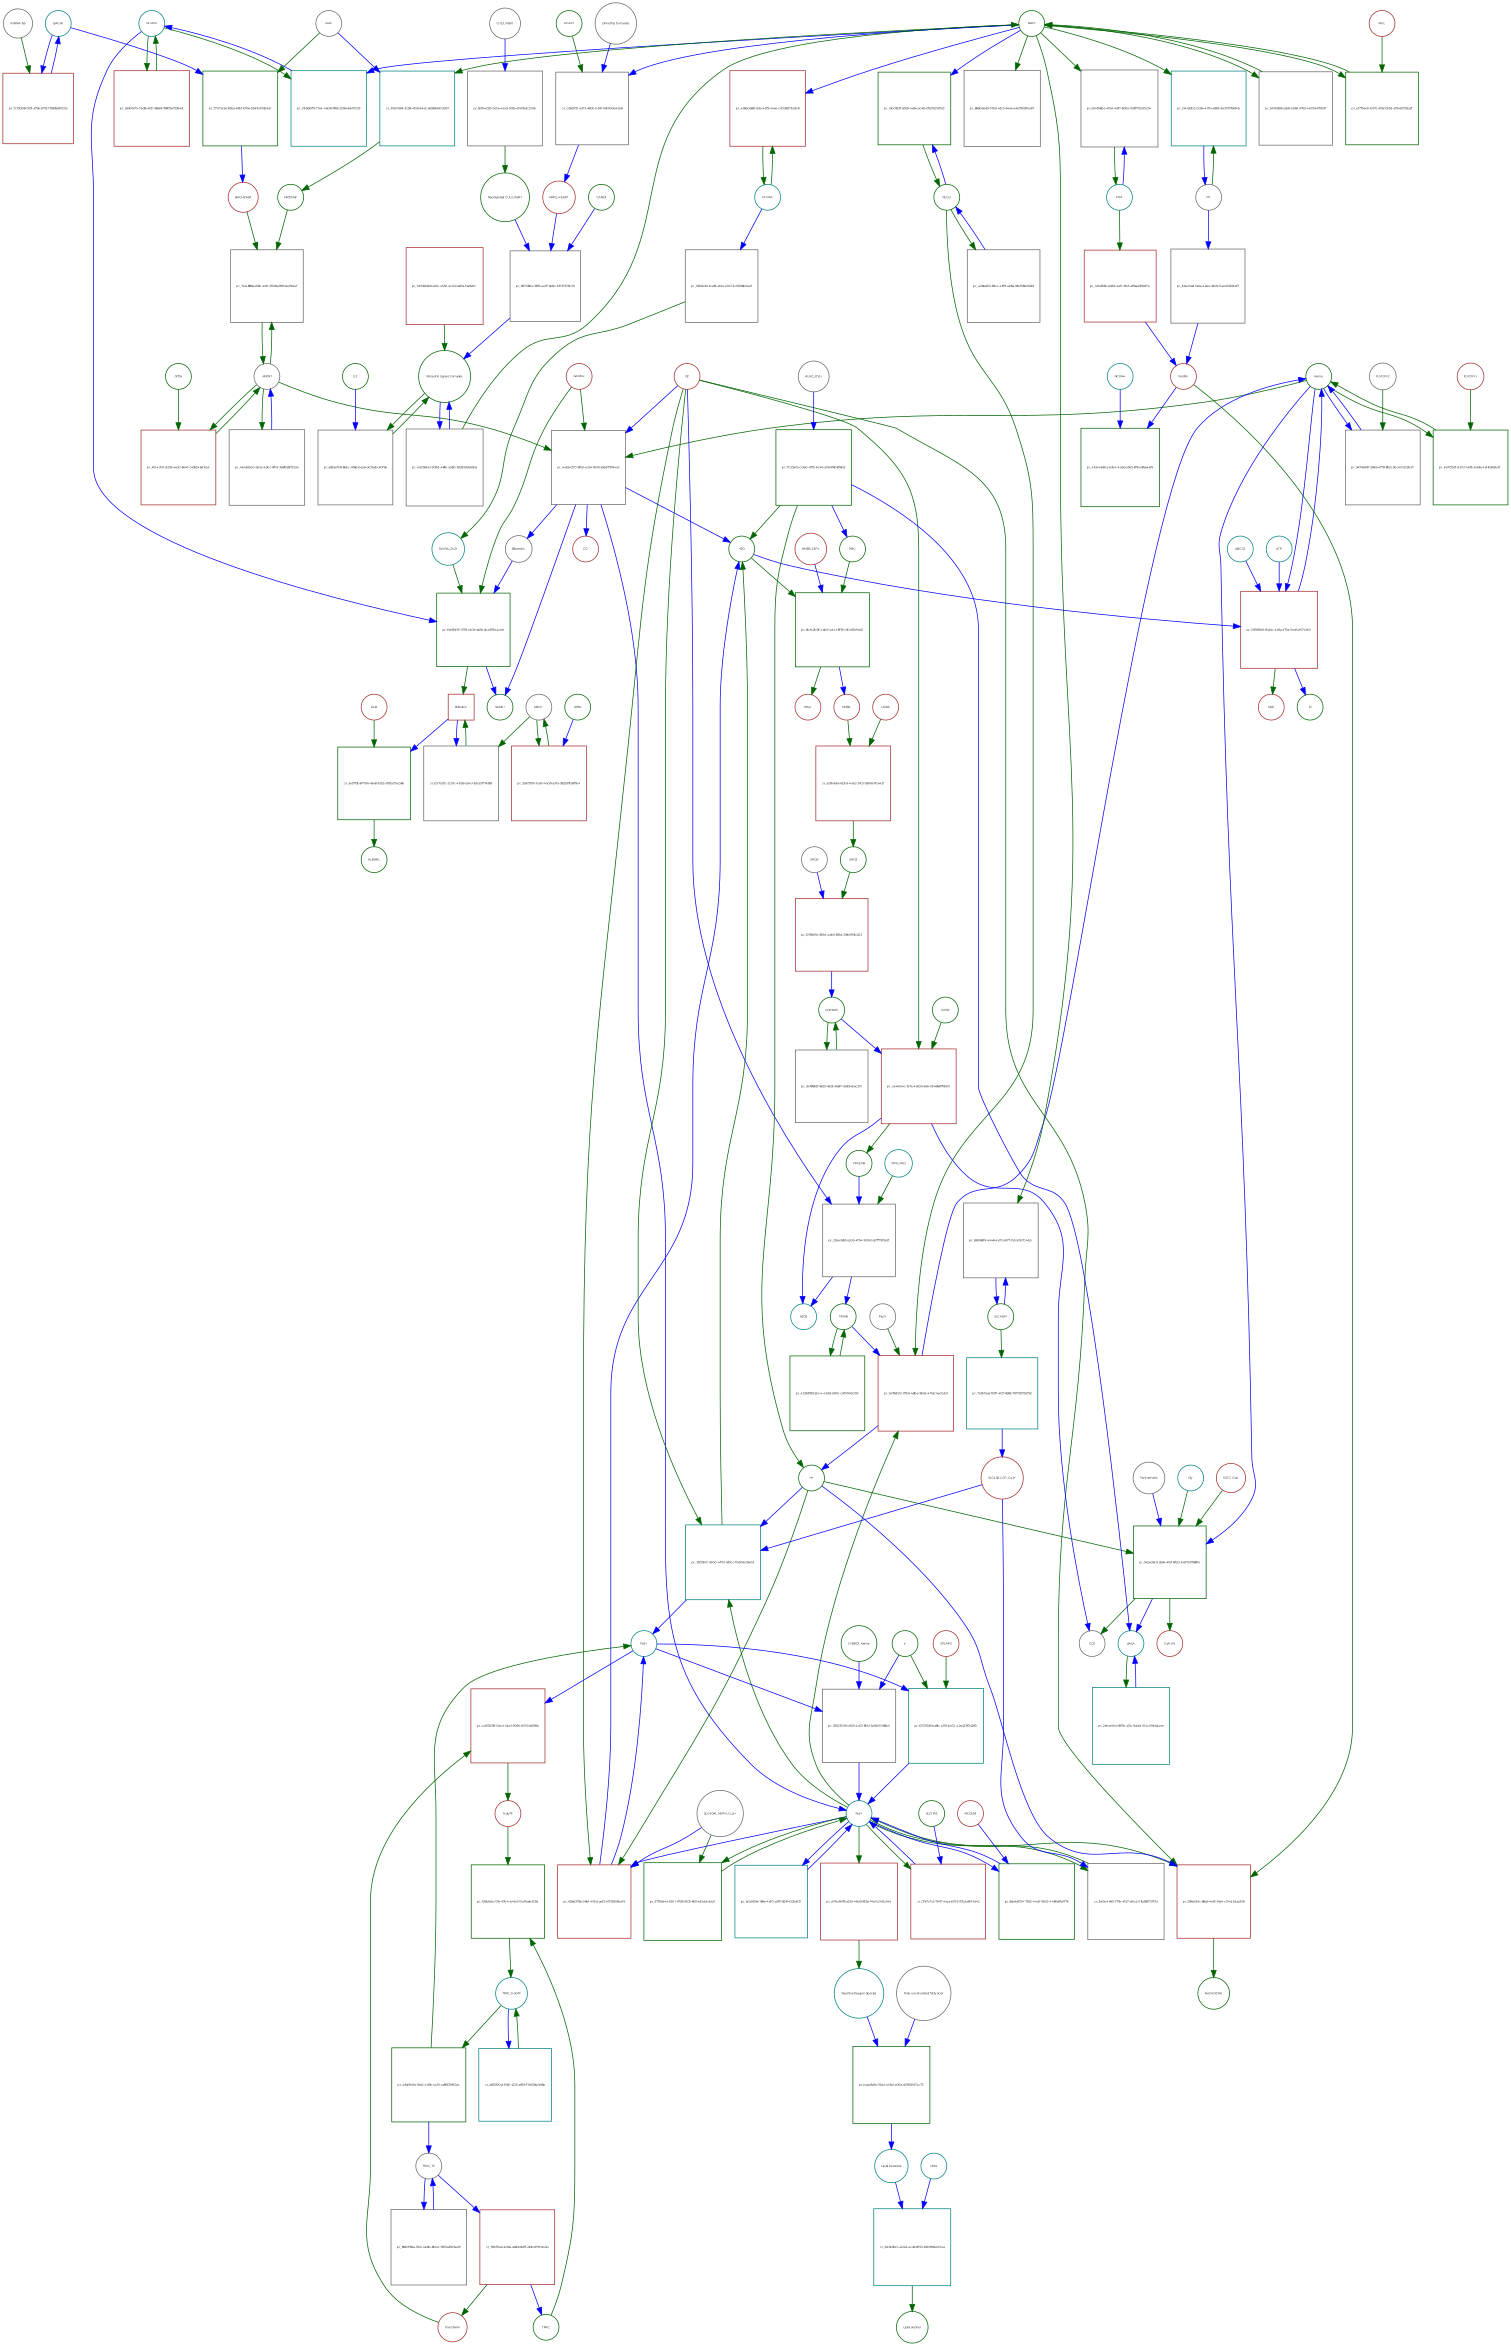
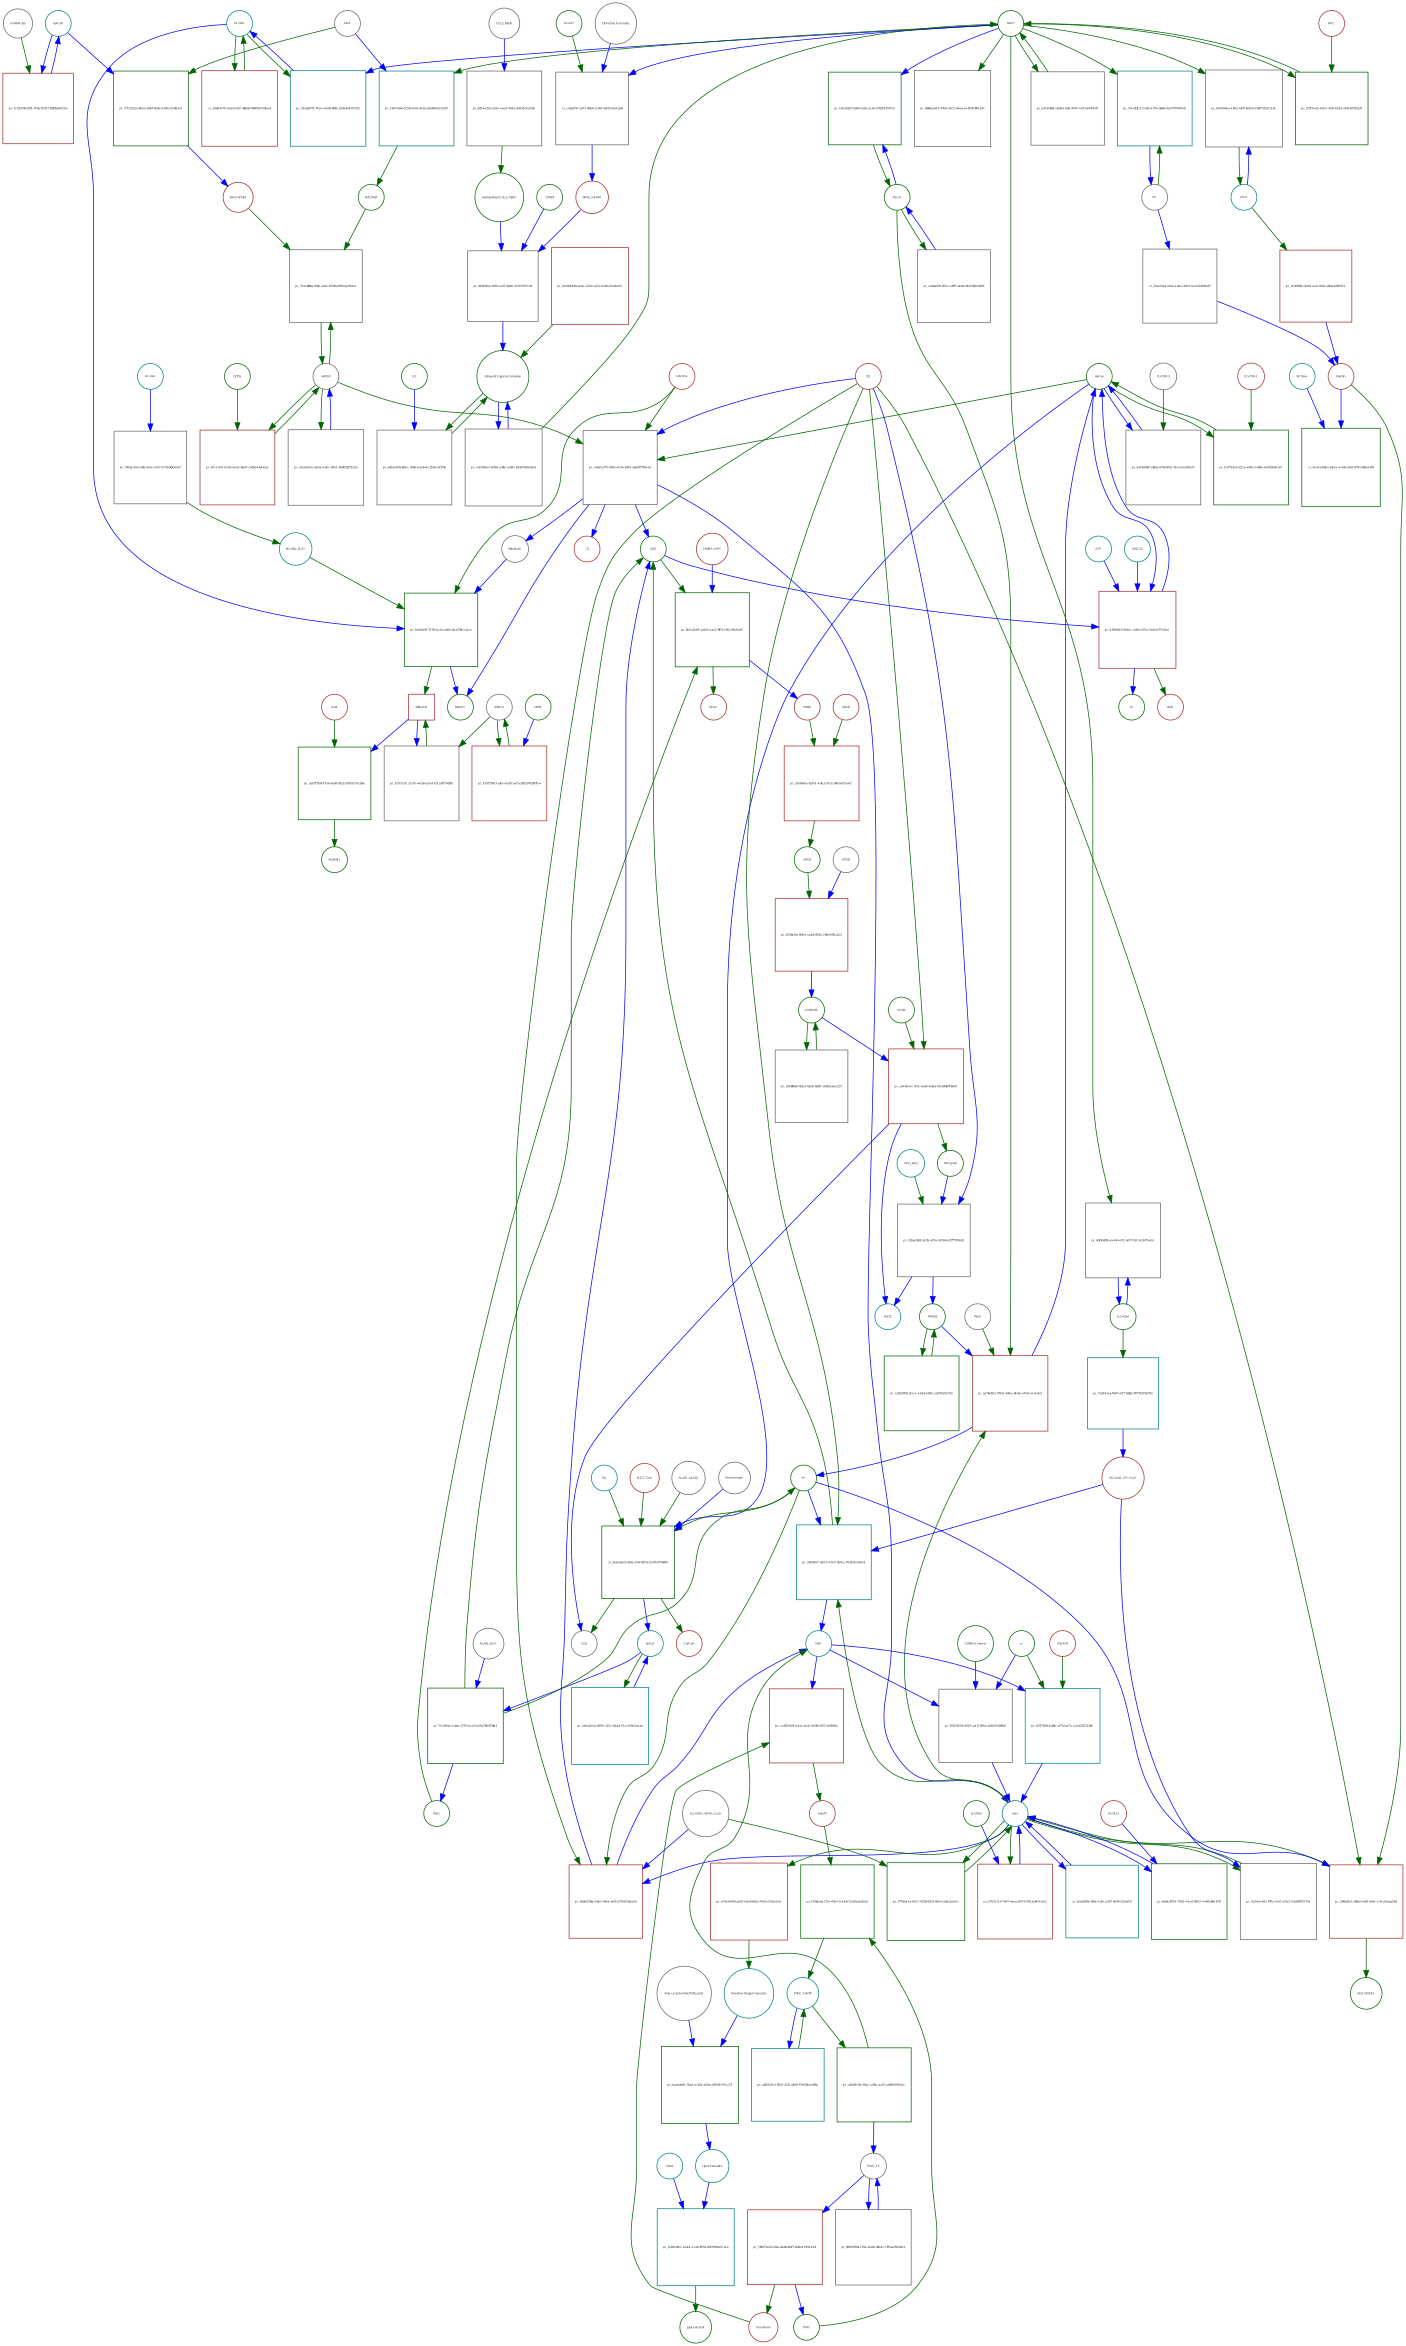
(768, 108) -> none
(978, 1046) -> (590, 1677)
none -> (689, 1478)
